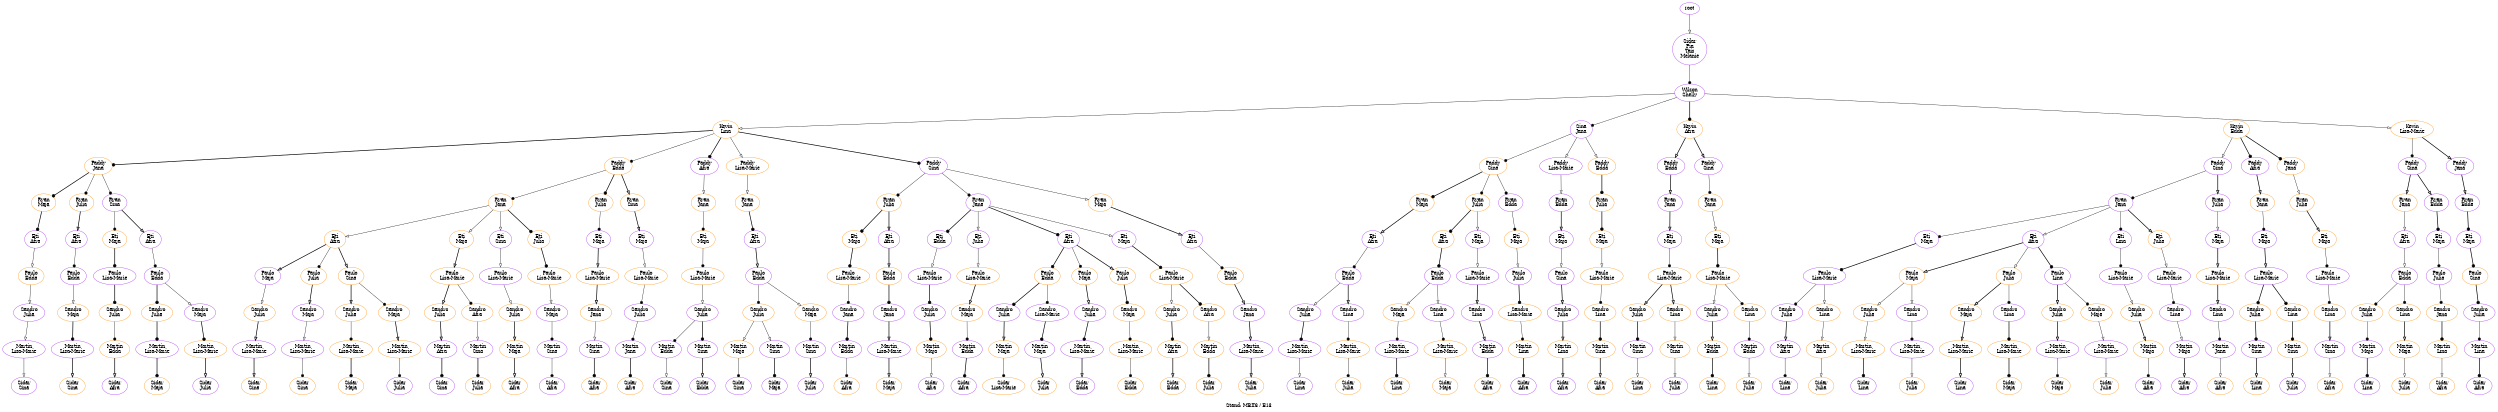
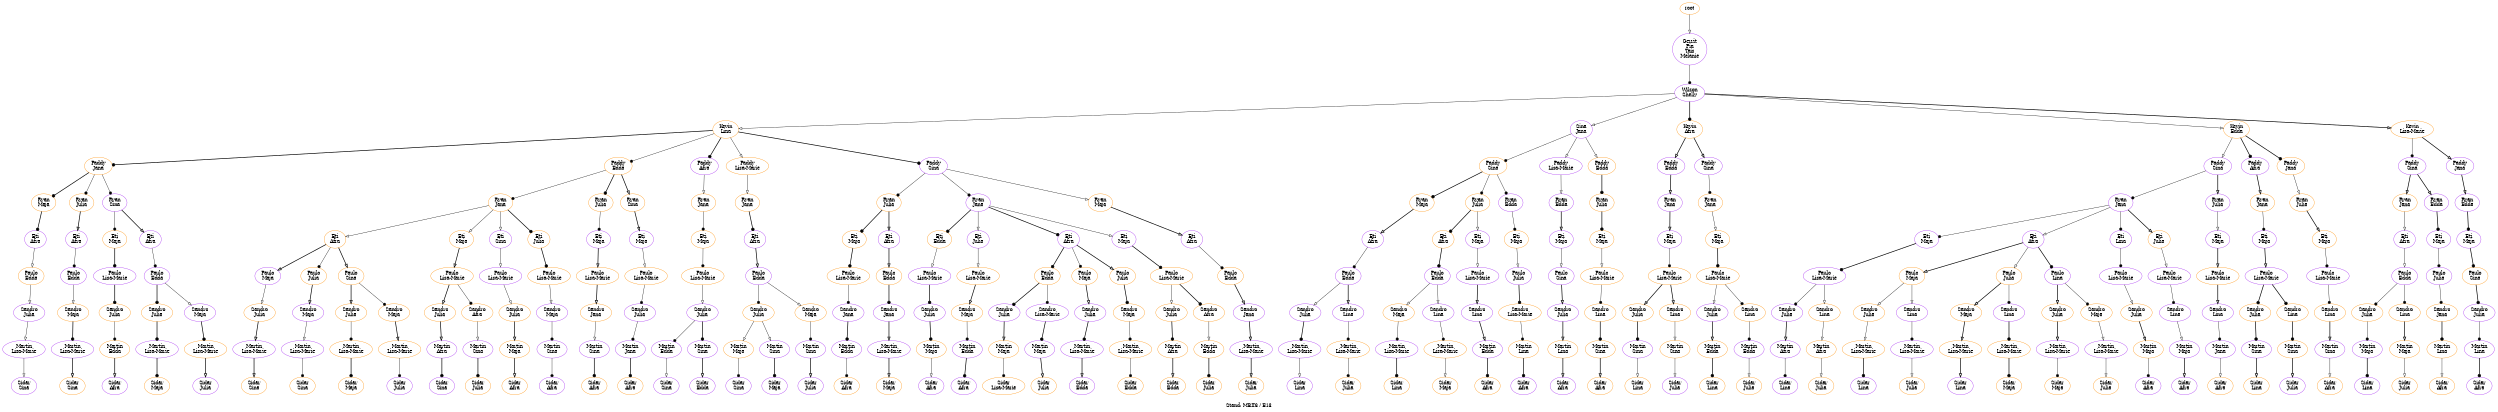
(1690, 9) -> (1690, 9)
(1690, 49) -> (1690, 49)
(2046, 110) -> (2046, 110)
(1635, 111) -> (1635, 111)
none -> (1962, 111)
(939, 239) -> (939, 239)
